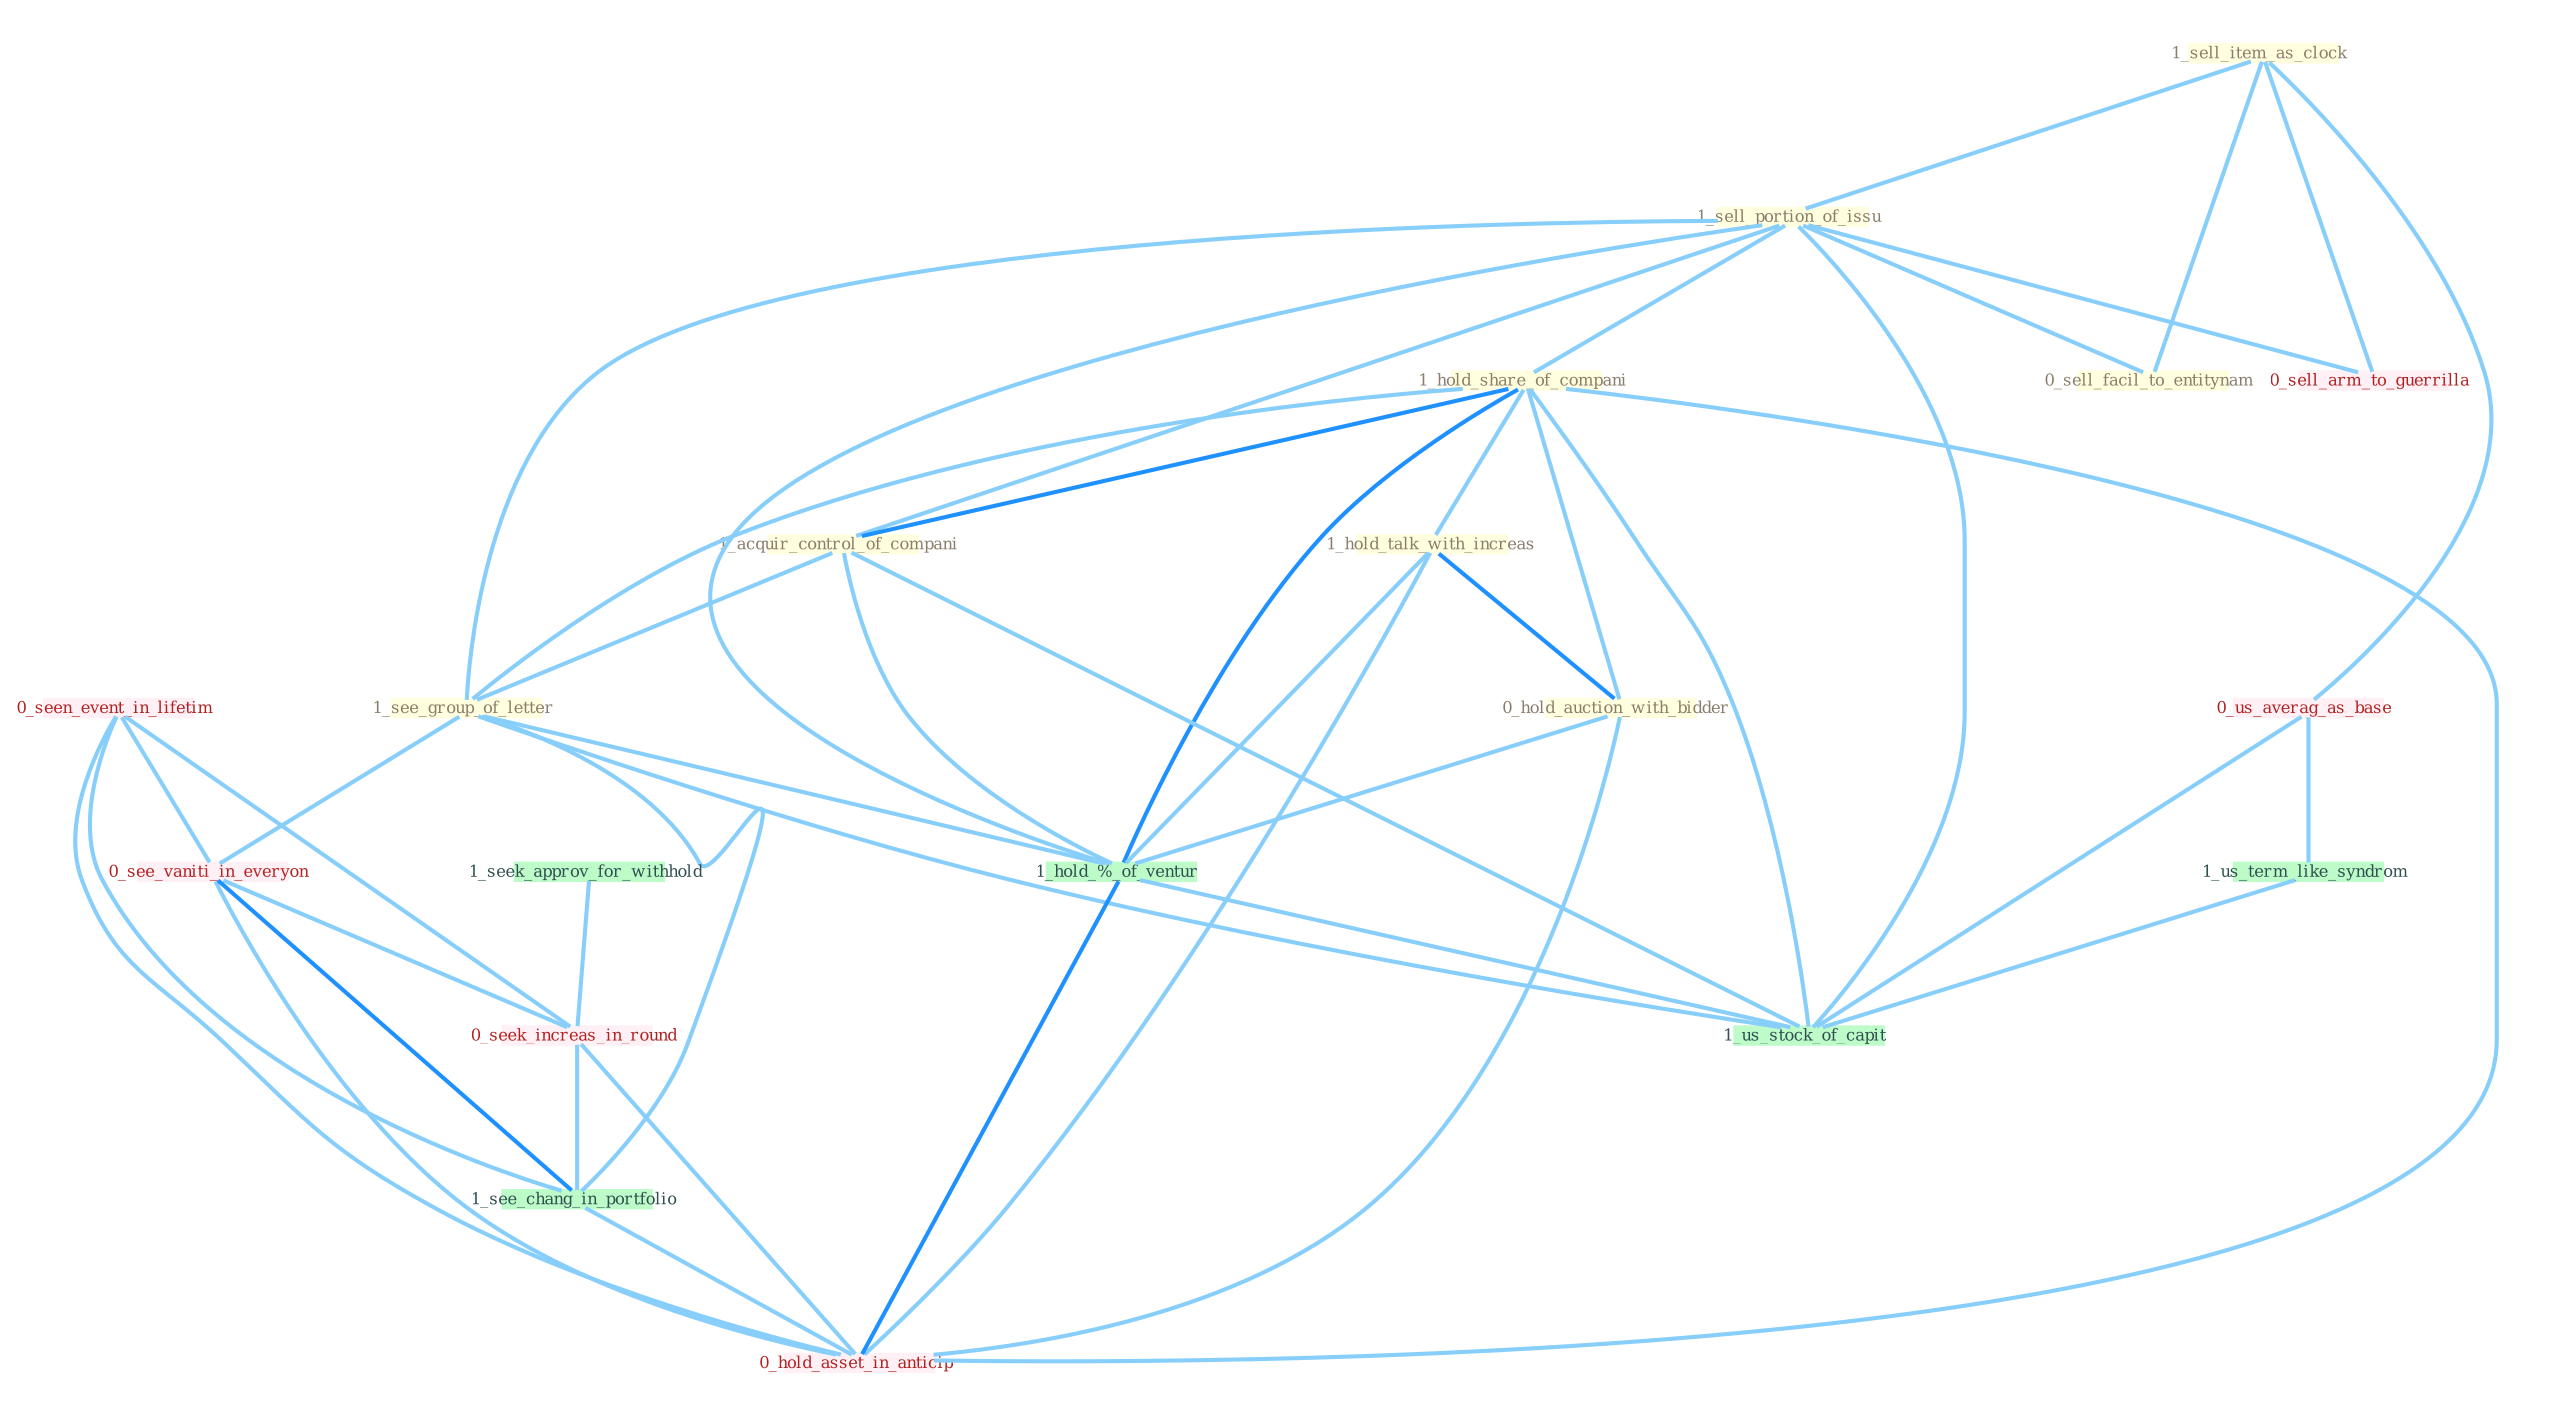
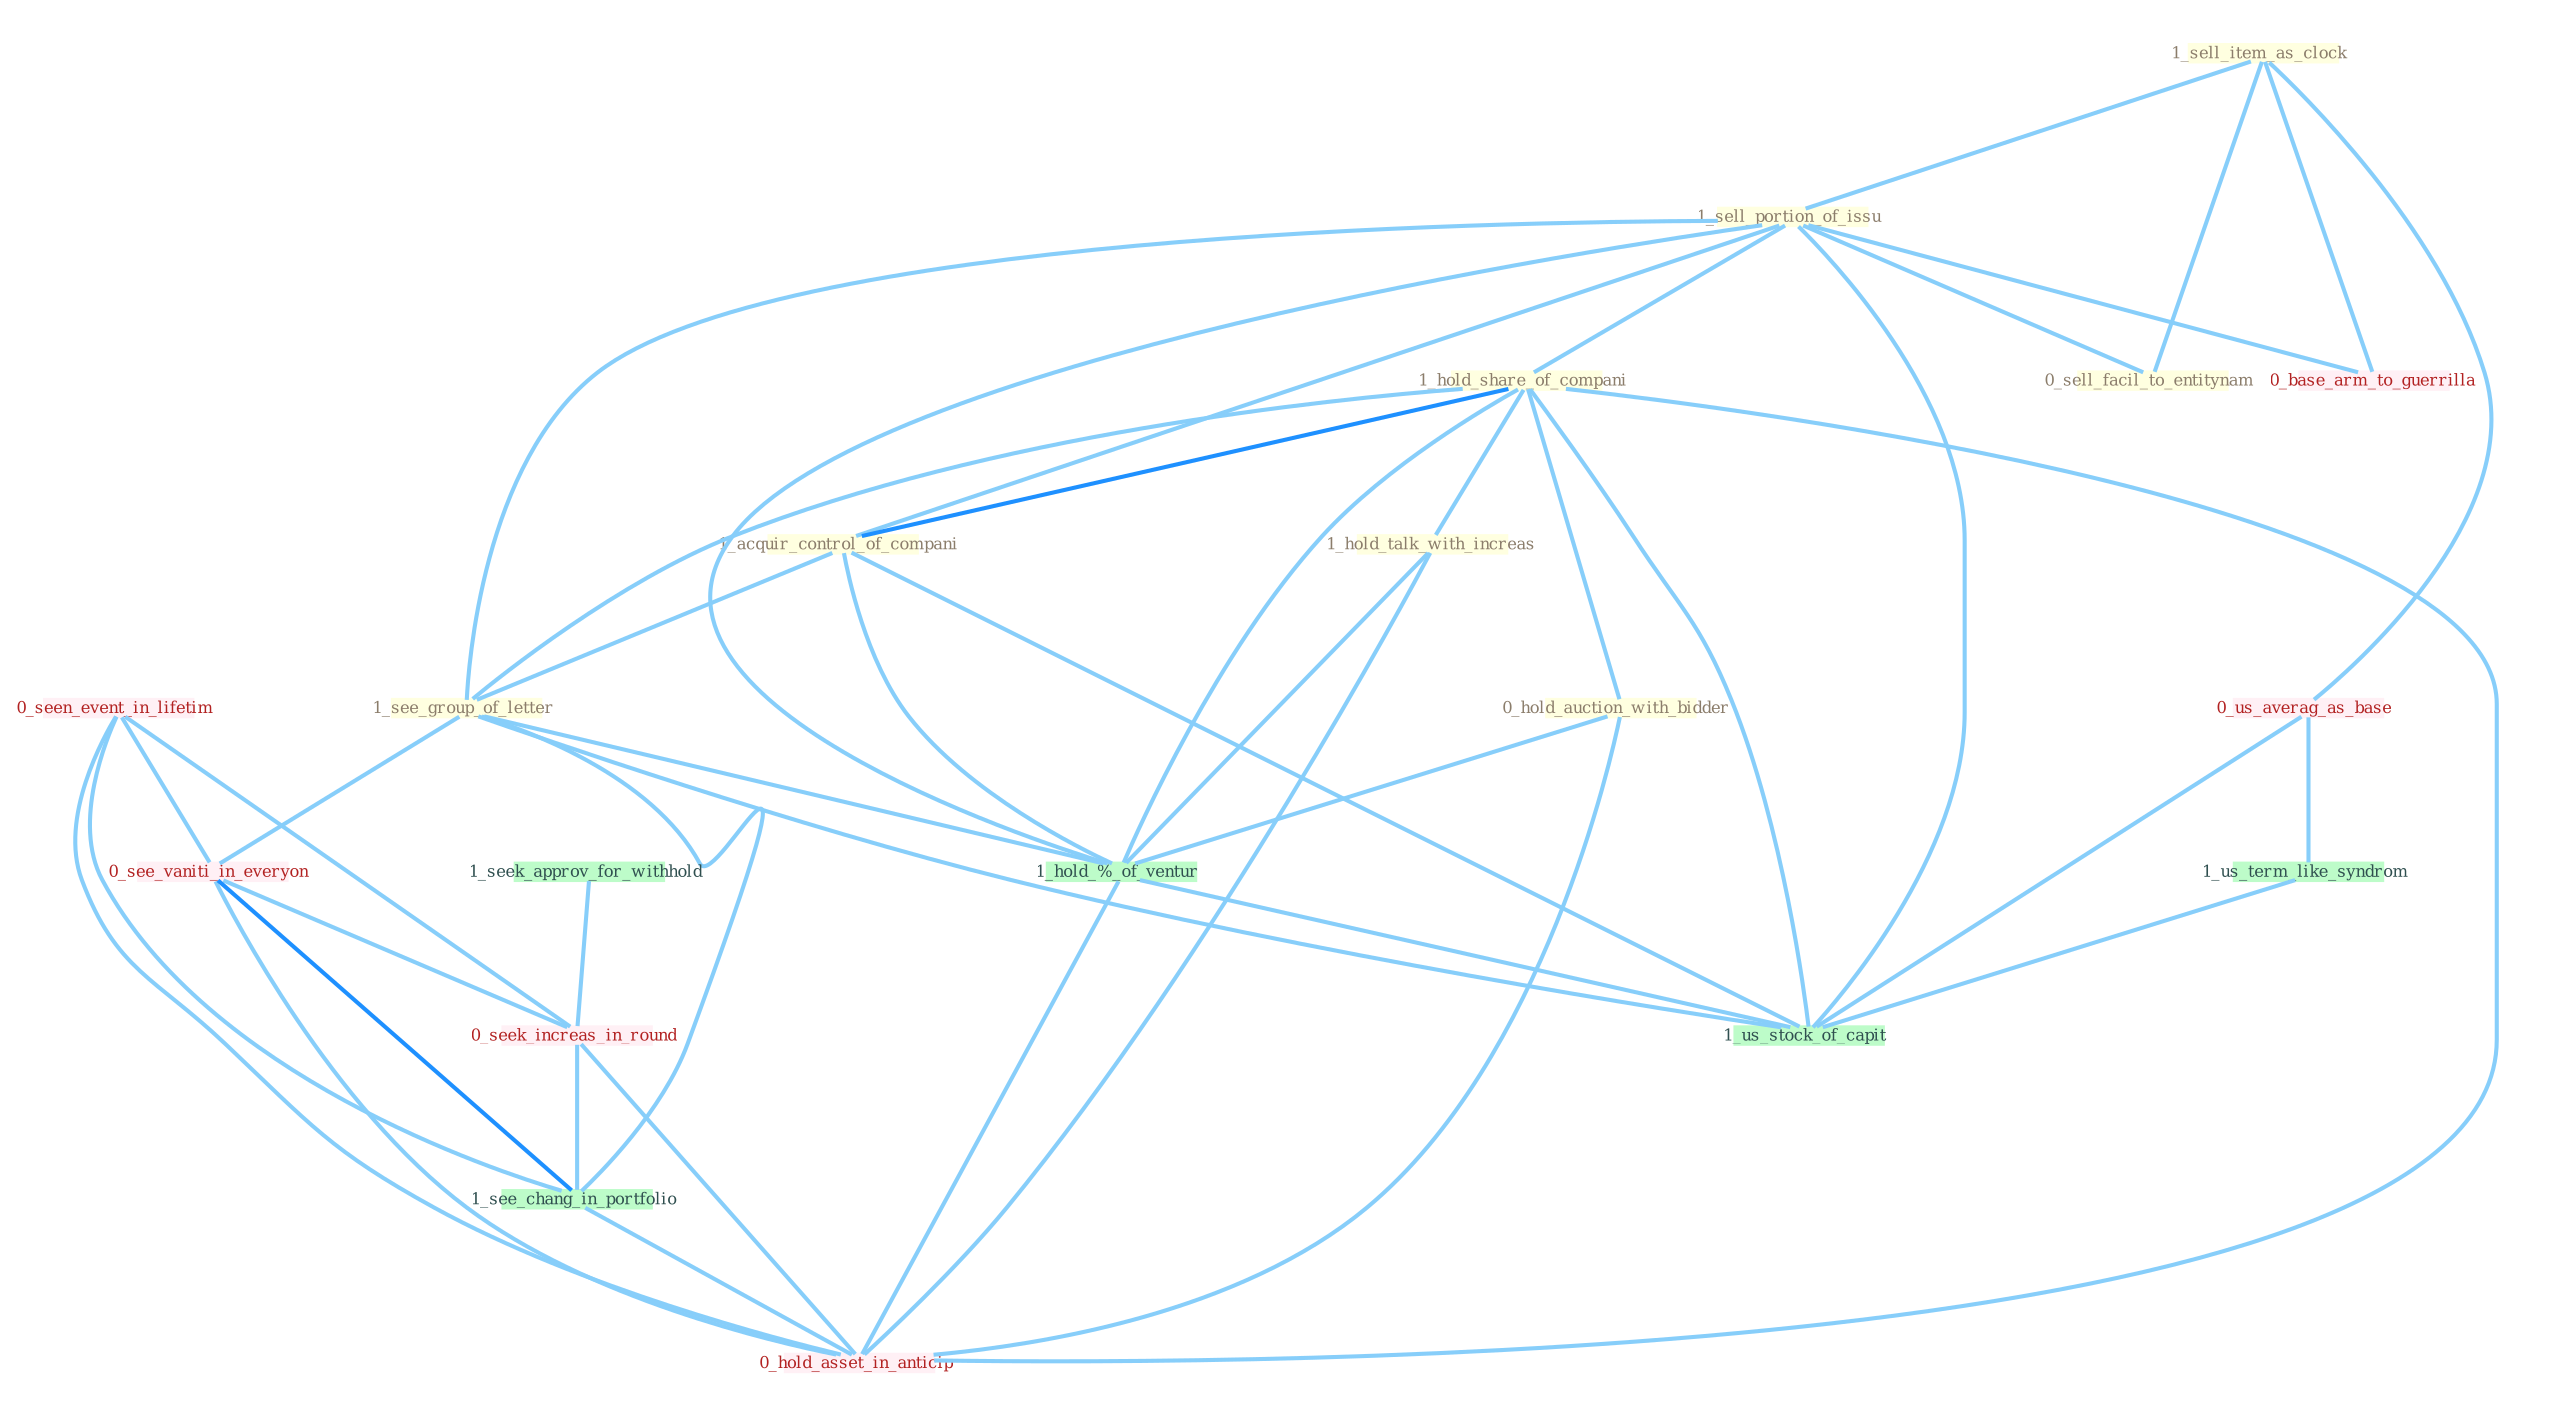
(2374, 381) -> (2374, 381)
(1279, 590) -> (1279, 590)
(1527, 626) -> none
(990, 1118) -> (990, 1118)
